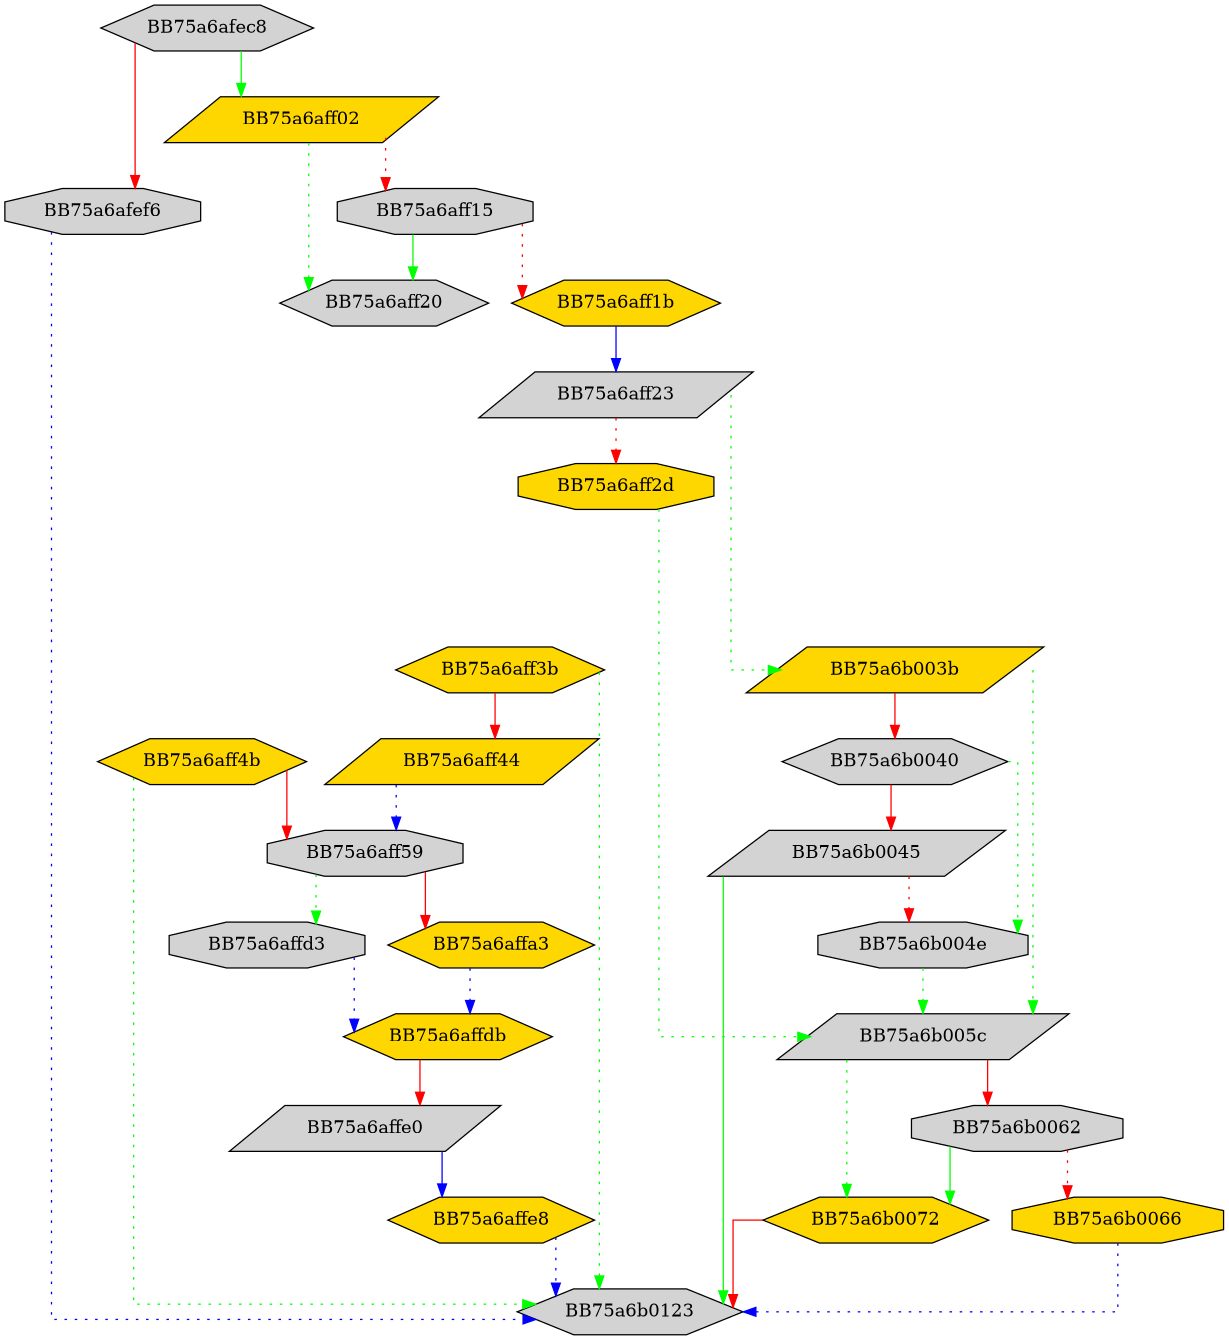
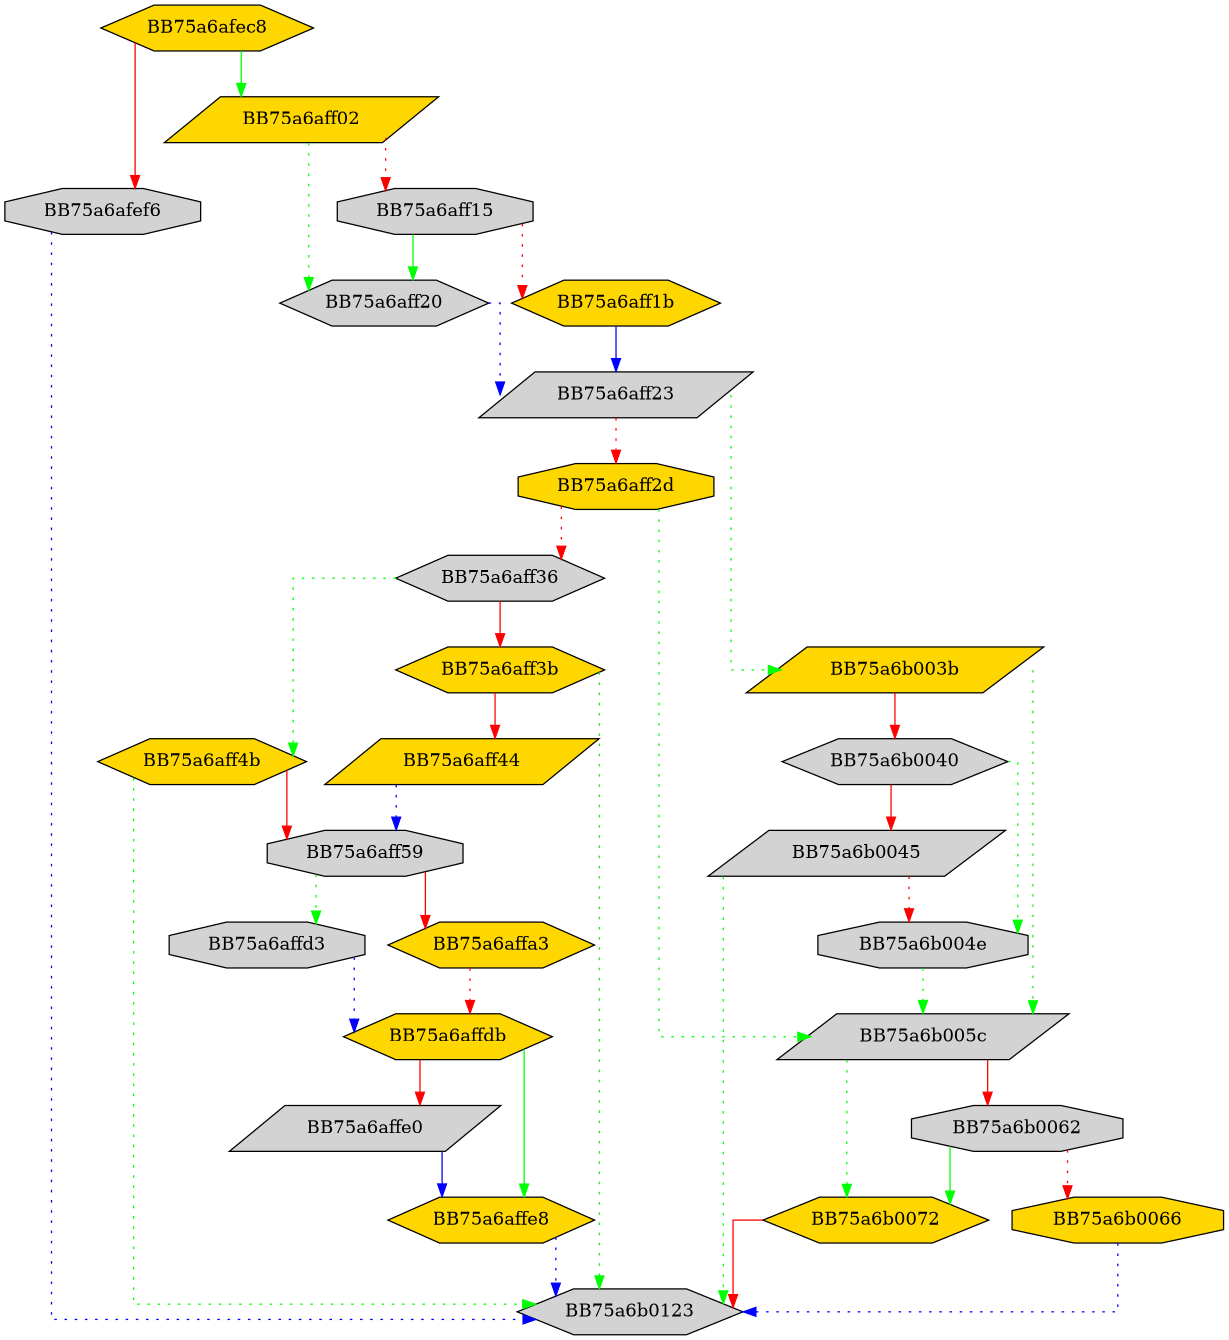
(207, 28) -> (207, 28)
none -> (500, 337)
none -> (500, 578)
(470, 984) -> (470, 984)
(723, 1084) -> (723, 1084)
none -> (524, 1117)
